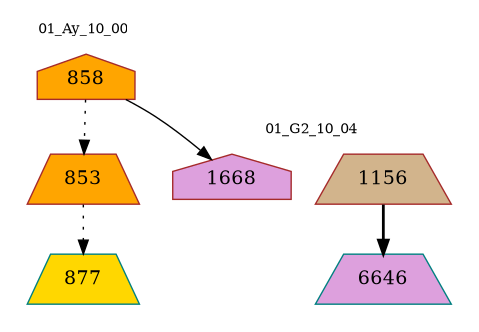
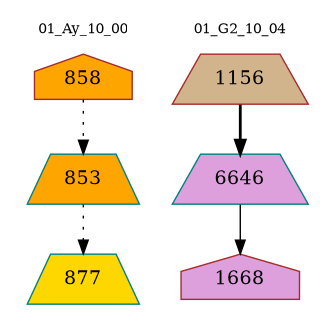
(170, 127) -> (240, 222)
(83, 179) -> (83, 179)
